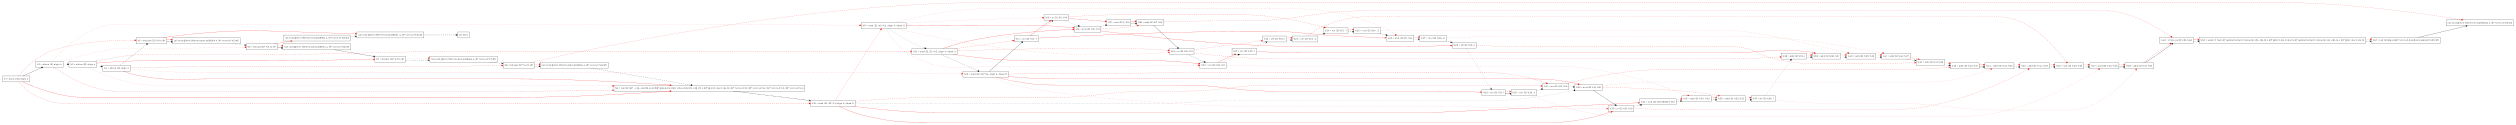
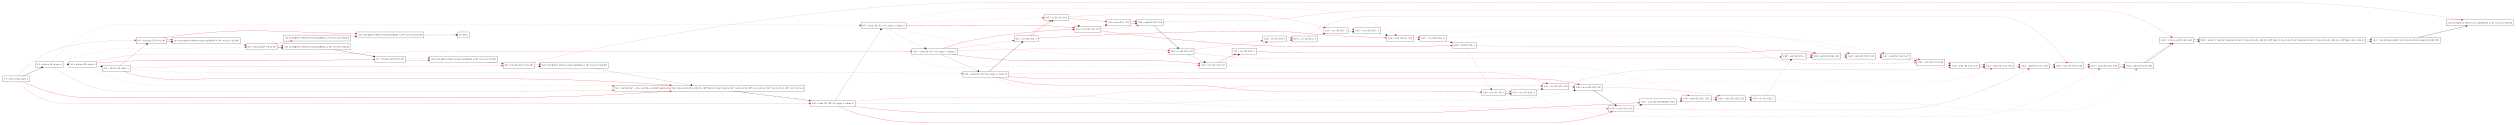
(858, 65) -> (858, 65)
